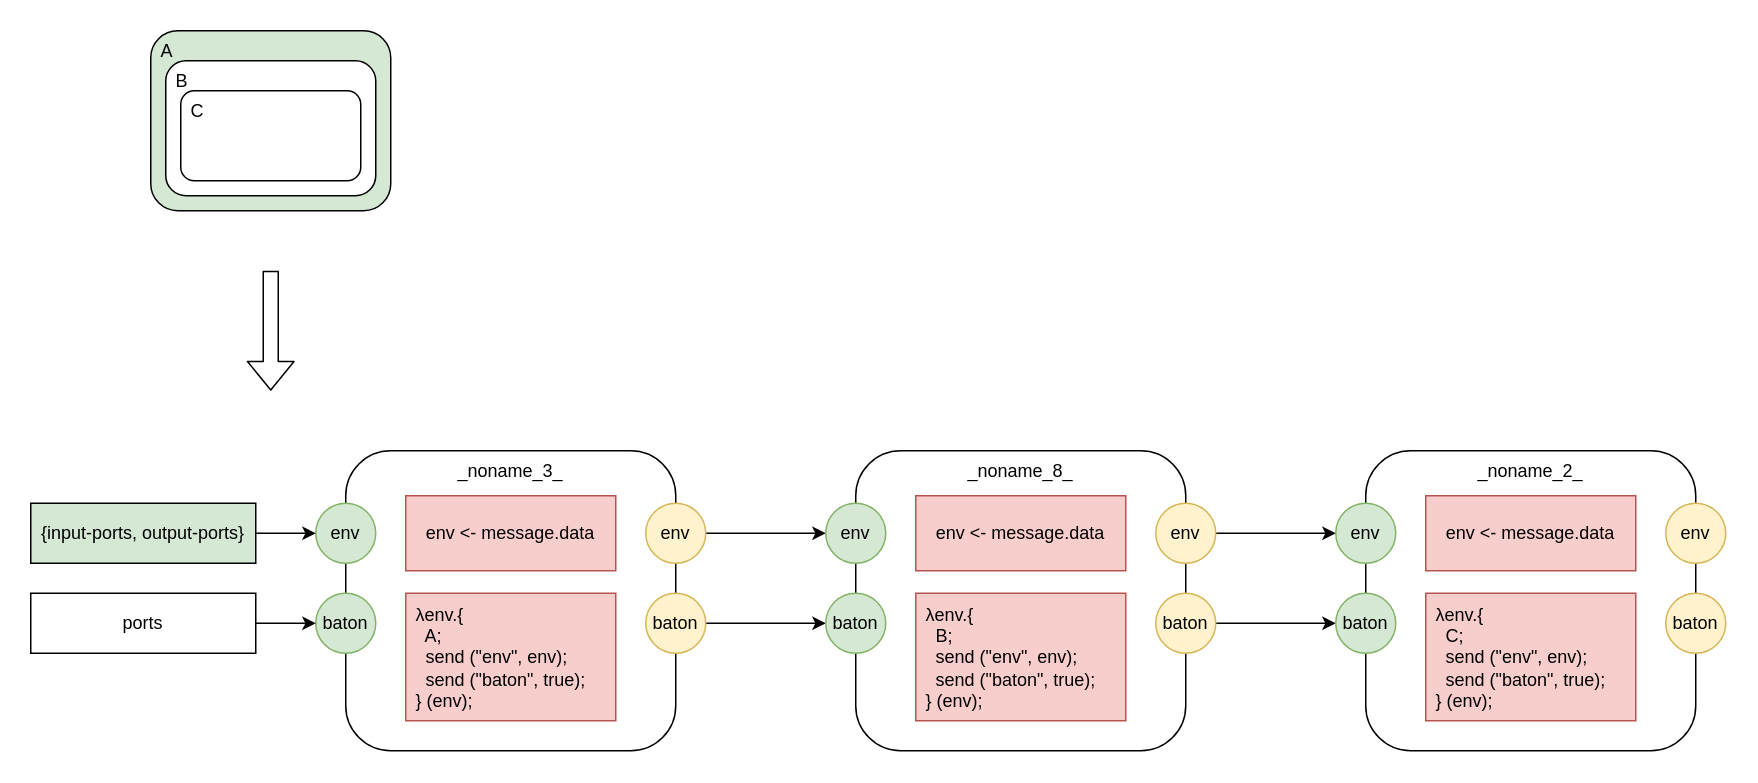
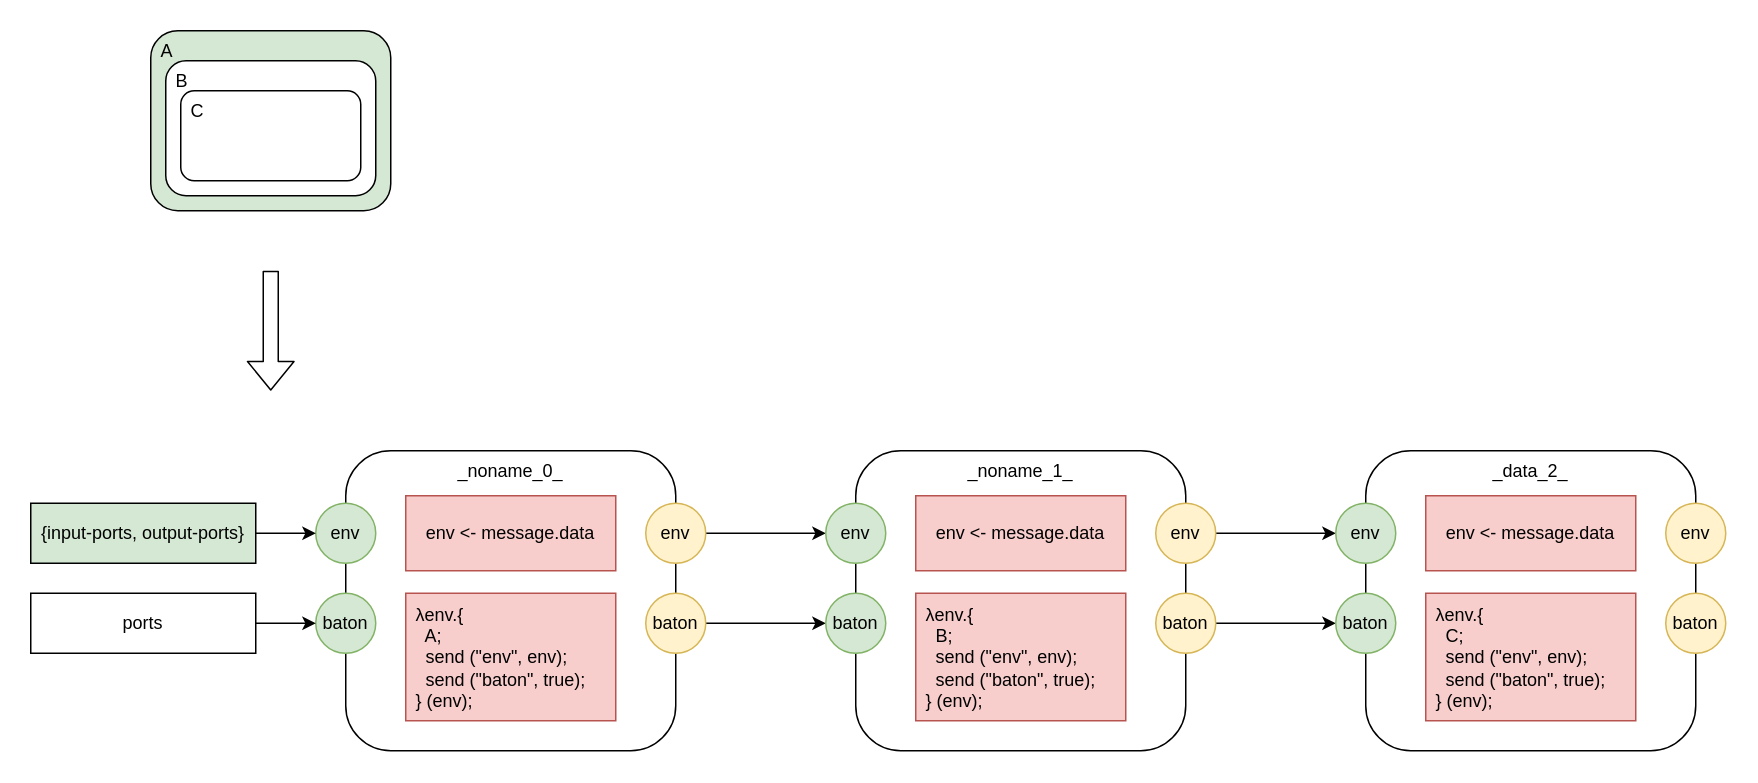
(511, 472) -> (511, 472)
(1021, 472) -> (1021, 472)
(1531, 472) -> (1531, 472)
